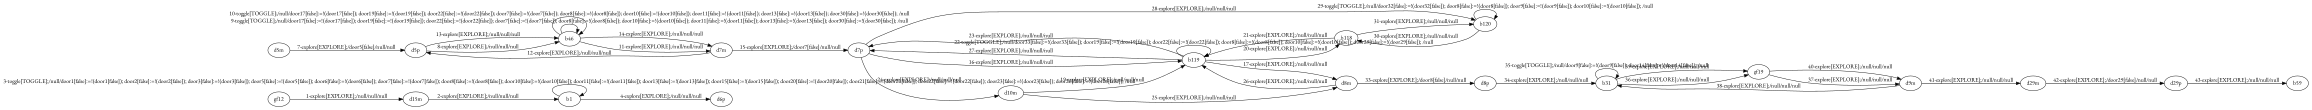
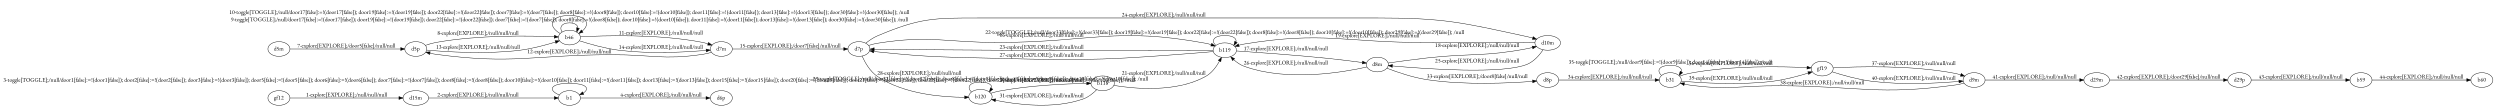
none -> (1460, 55)
(1272, 59) -> none
none -> (2482, 80)
